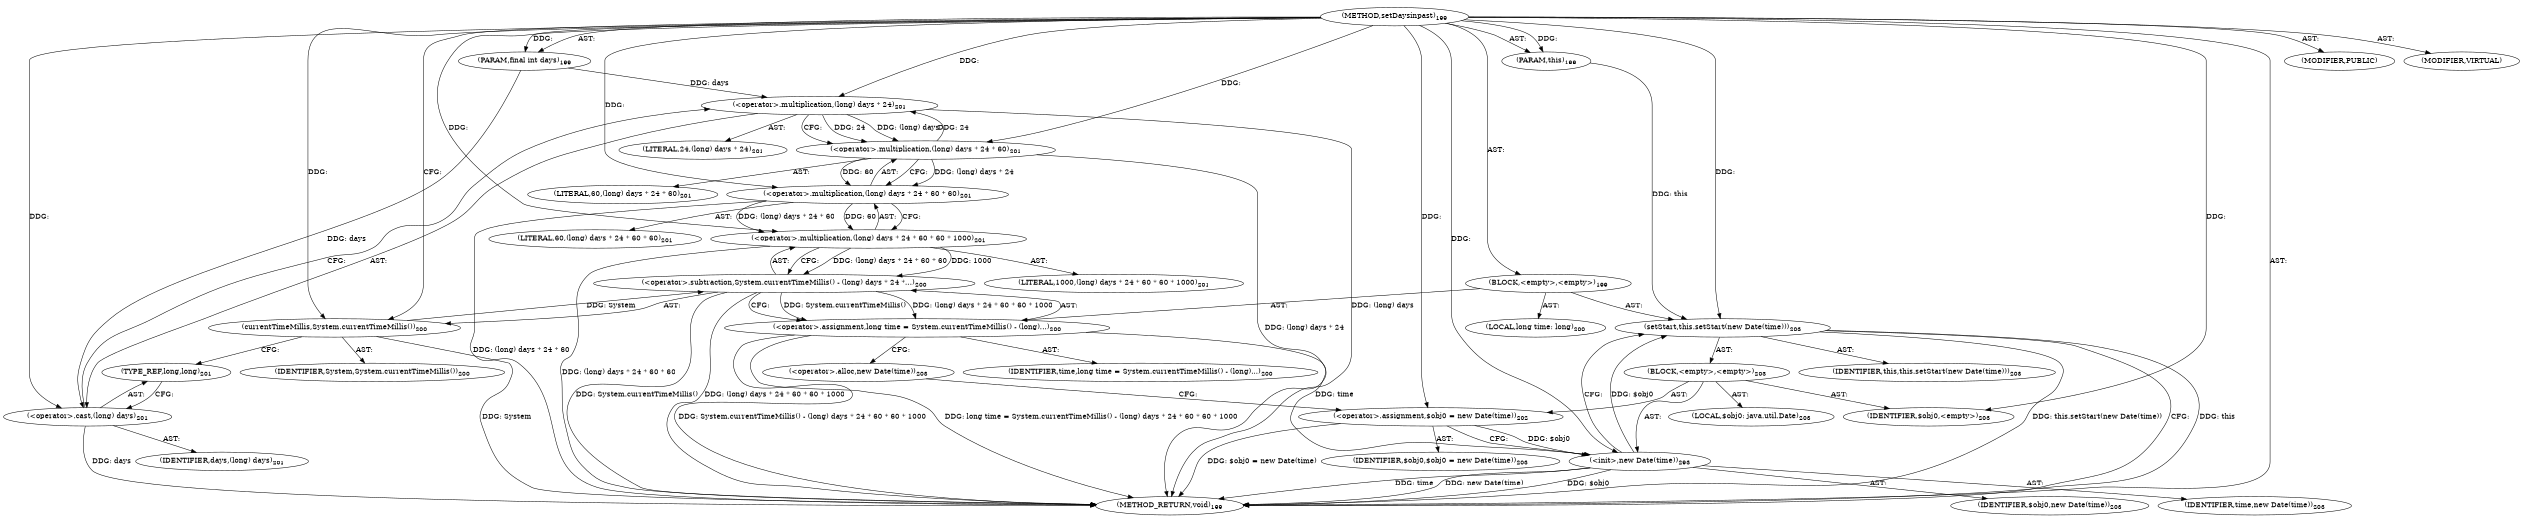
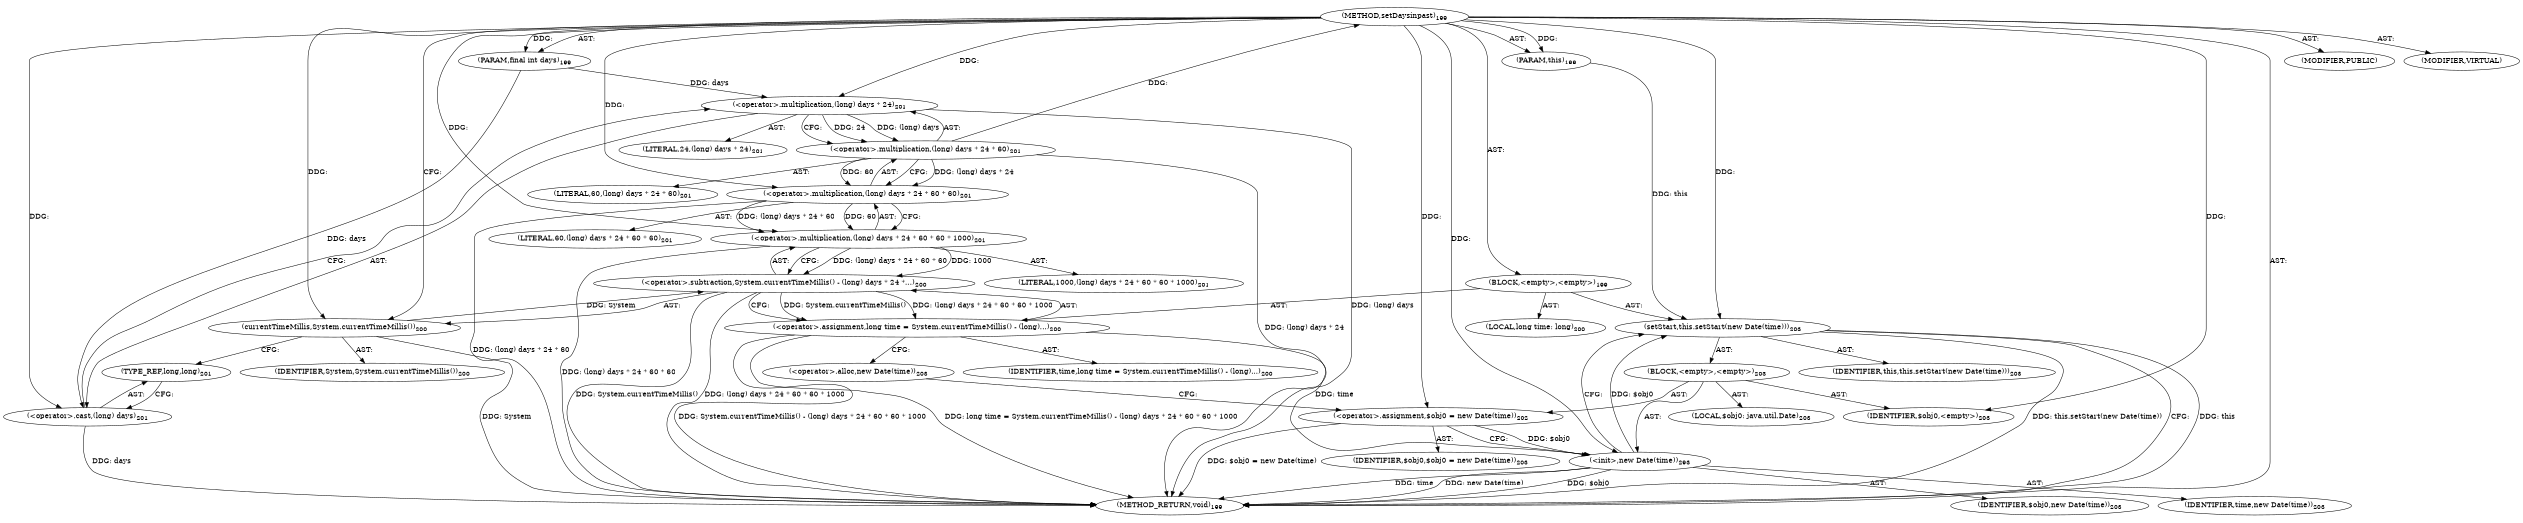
(1185, 91) -> (1152, 79)
(953, 128) -> (953, 128)
(222, 461) -> none
